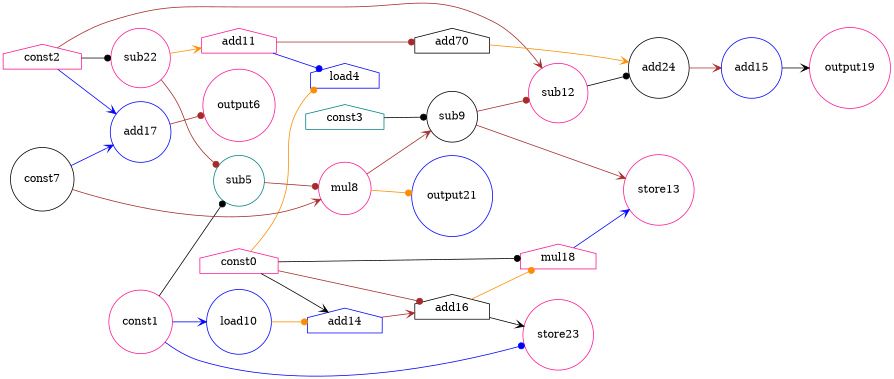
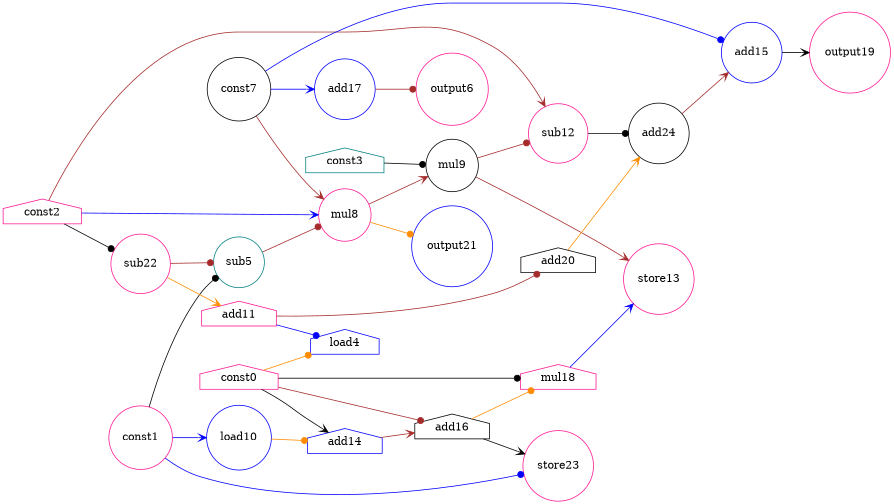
none -> (487, 3)
(452, 42) -> (558, 262)
(84, 89) -> (196, 214)
(452, 117) -> (452, 165)
